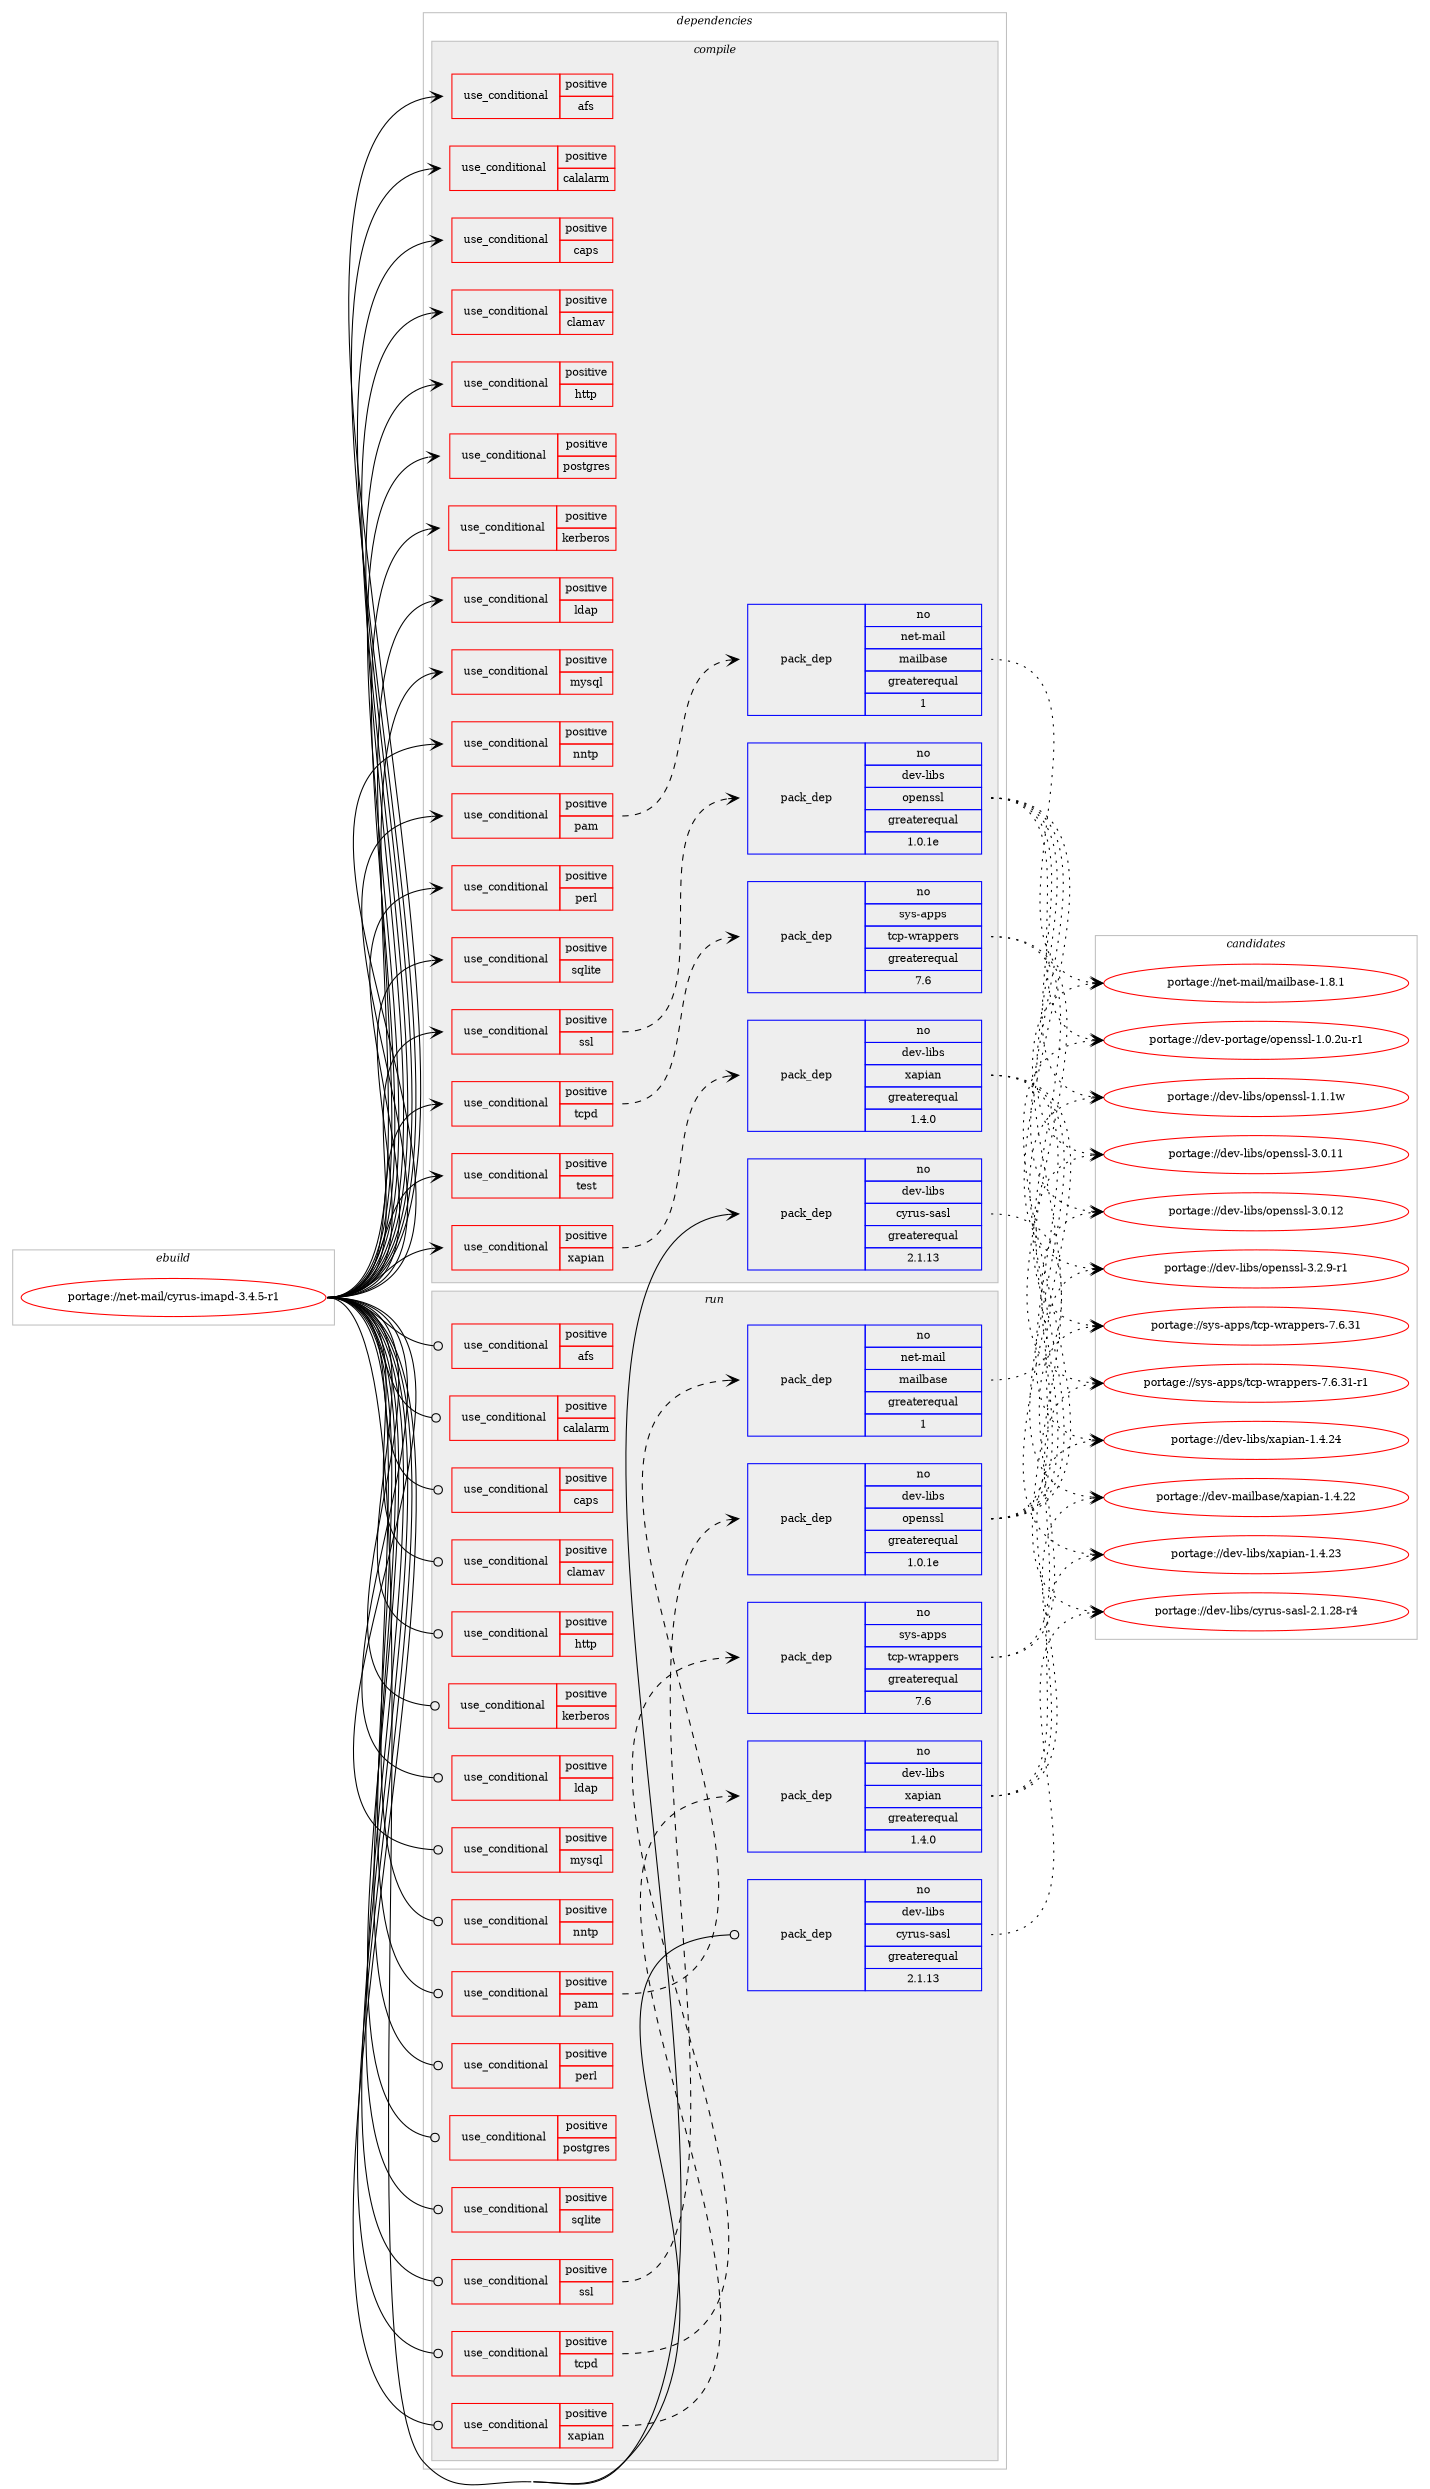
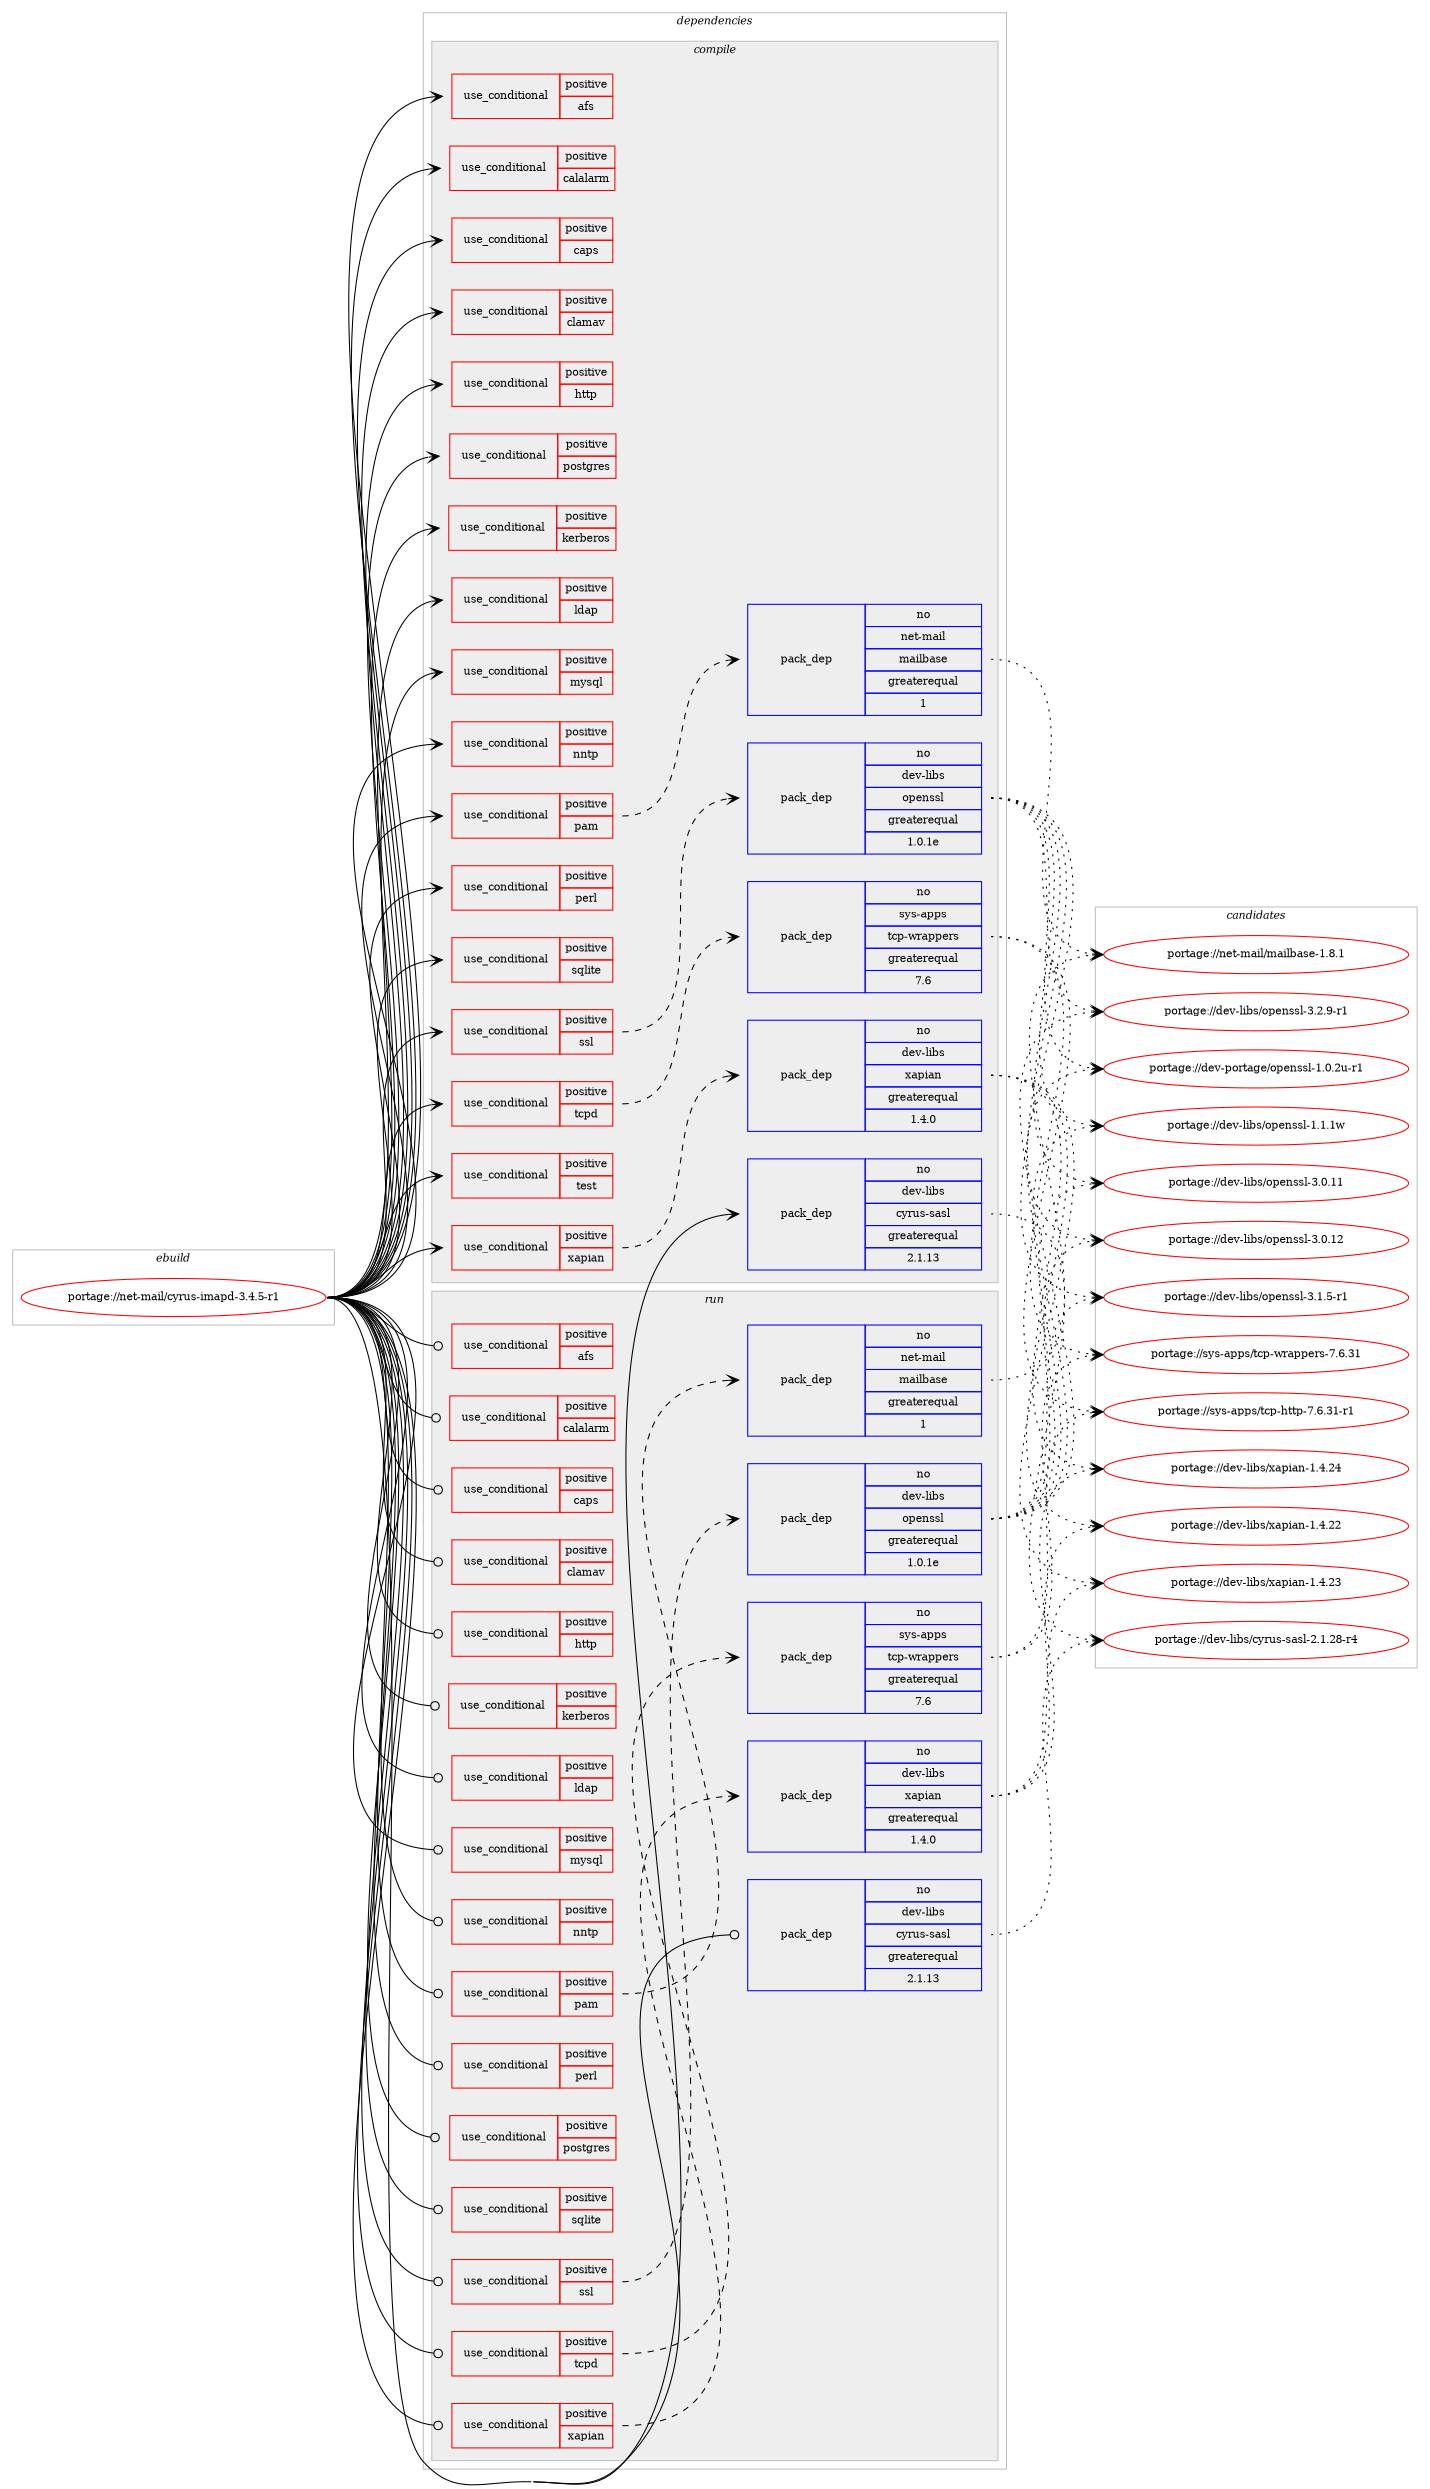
none -> (1256, 1298)
(1256, 1383) -> (1256, 1412)
(1256, 1498) -> (1256, 1526)
